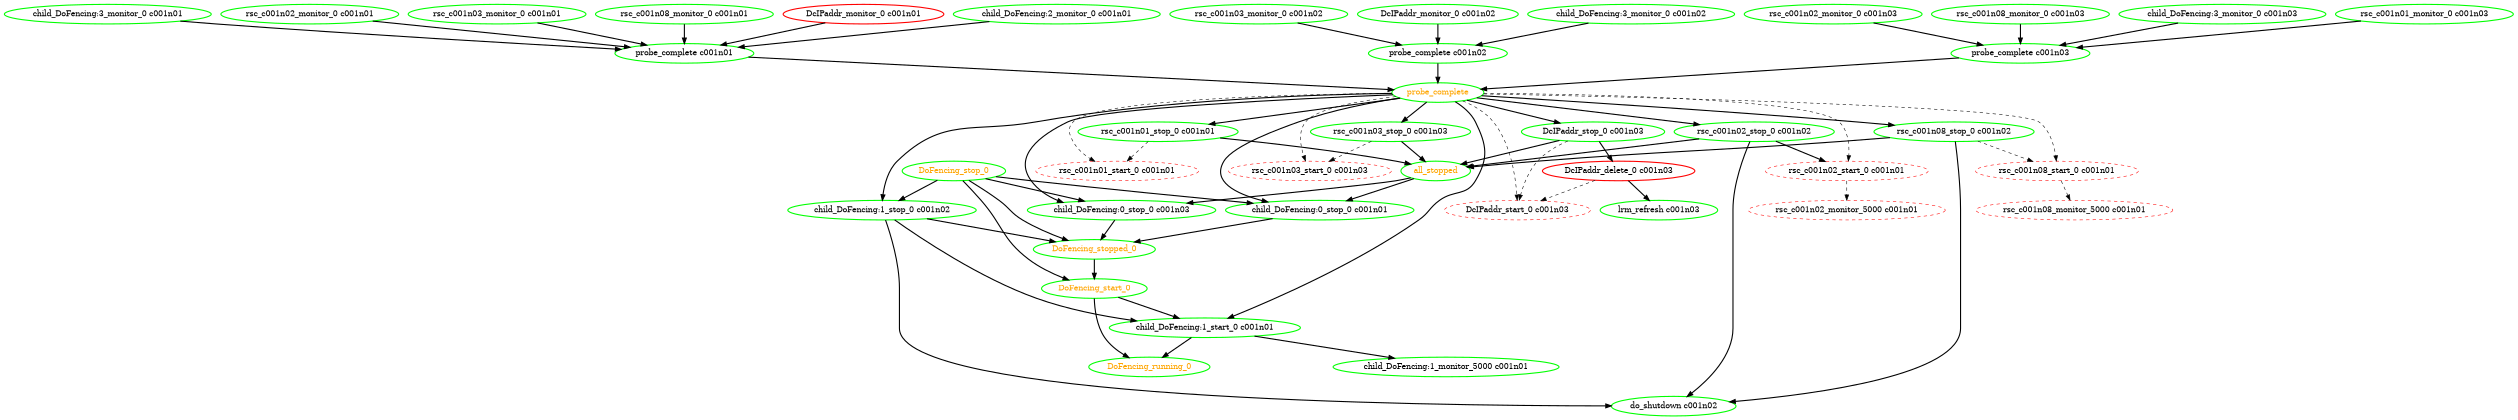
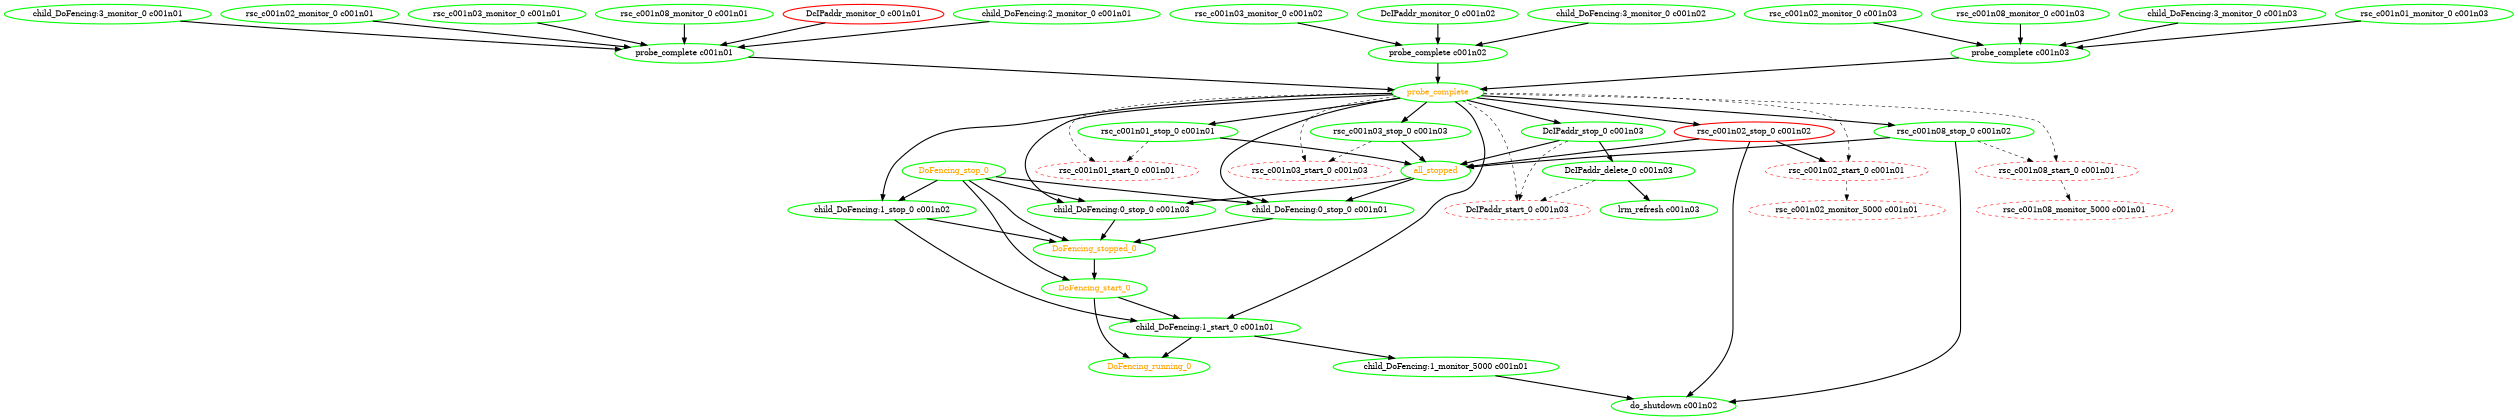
(1754, 132) -> (1754, 132)
(1619, 171) -> (1619, 171)
(1191, 394) -> (1561, 387)
